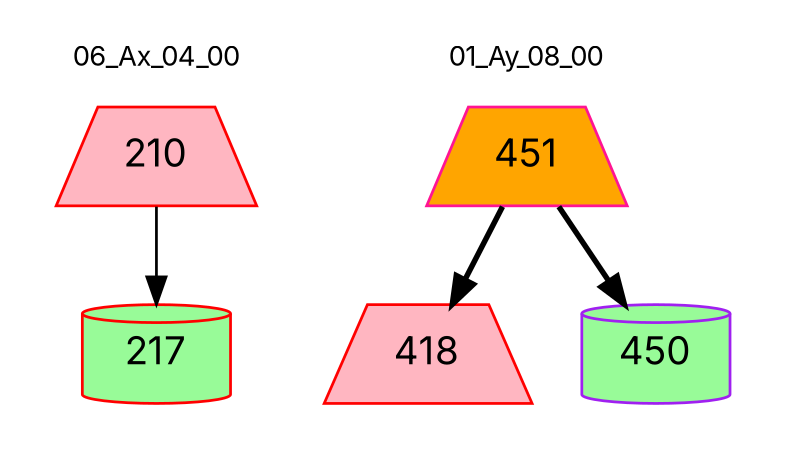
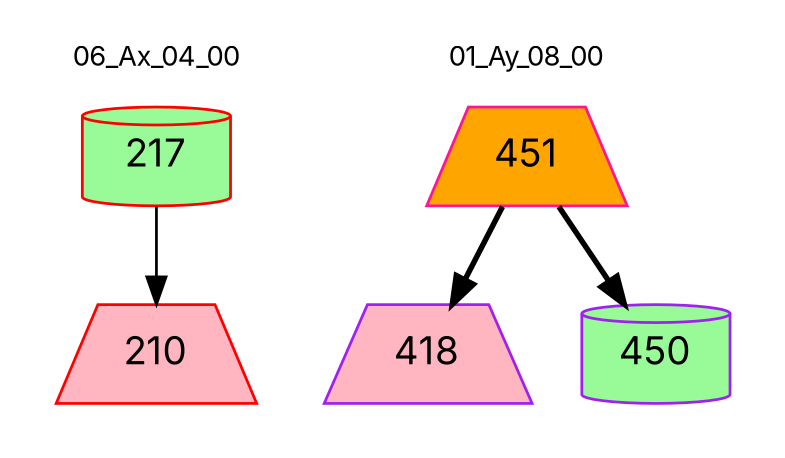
(156, 242) -> (156, 242)
(428, 354) -> (428, 354)
